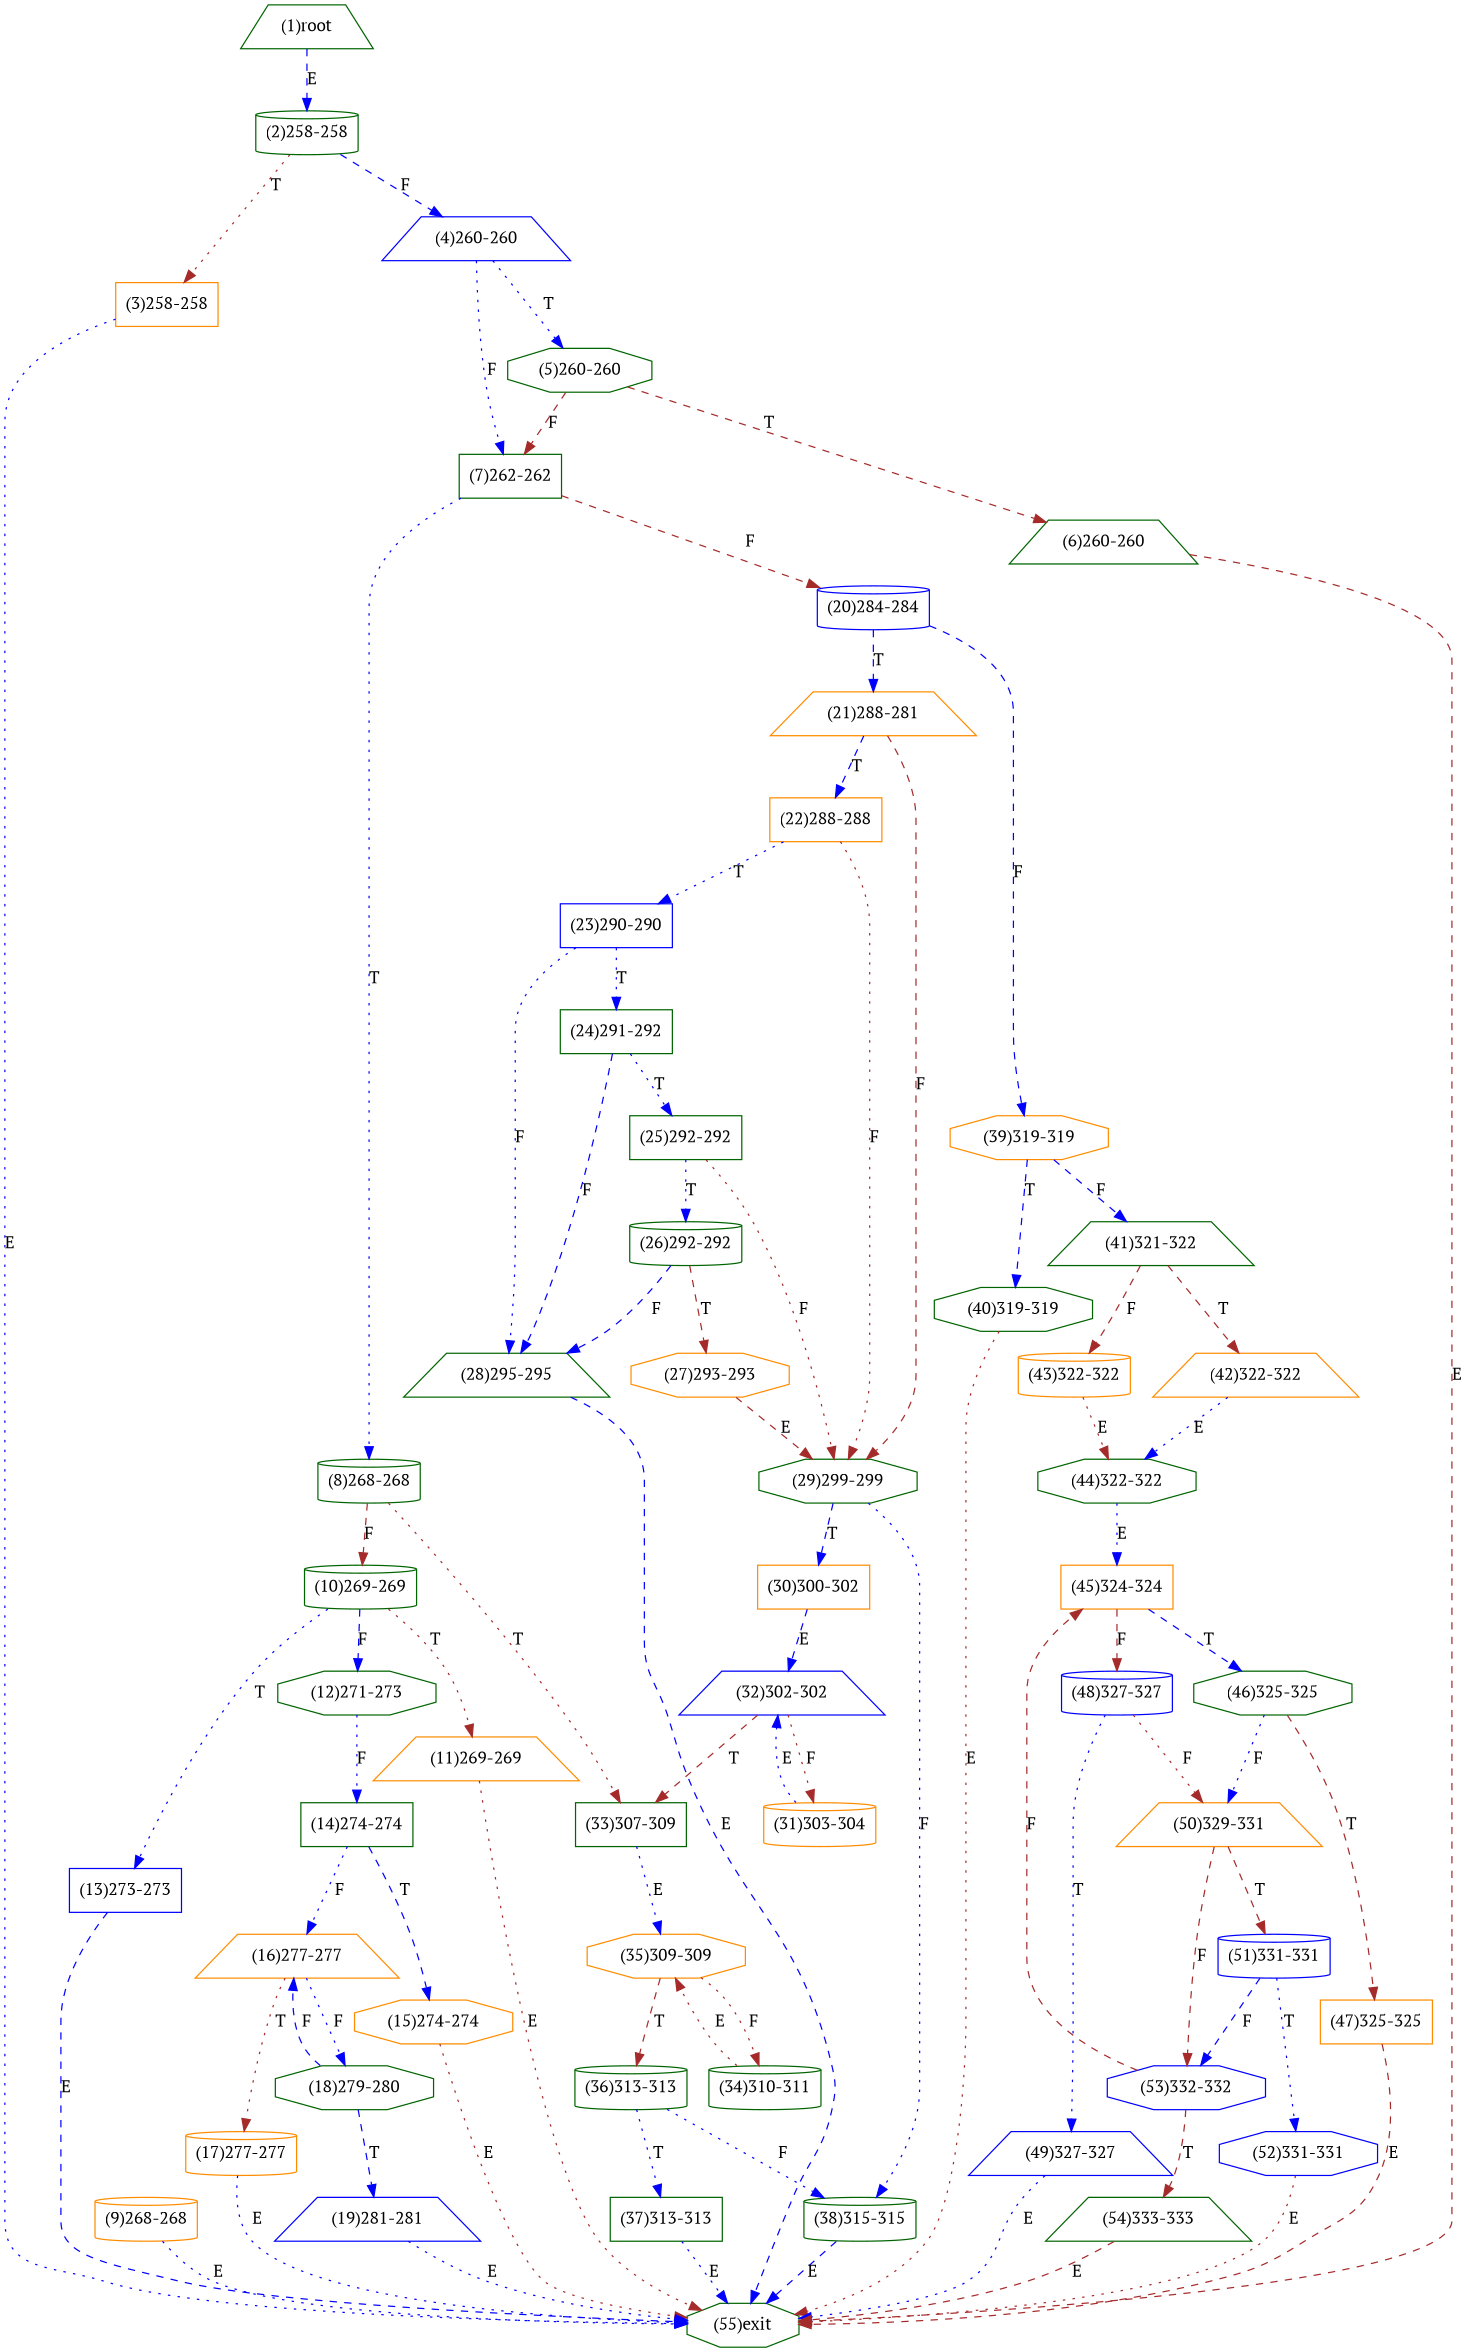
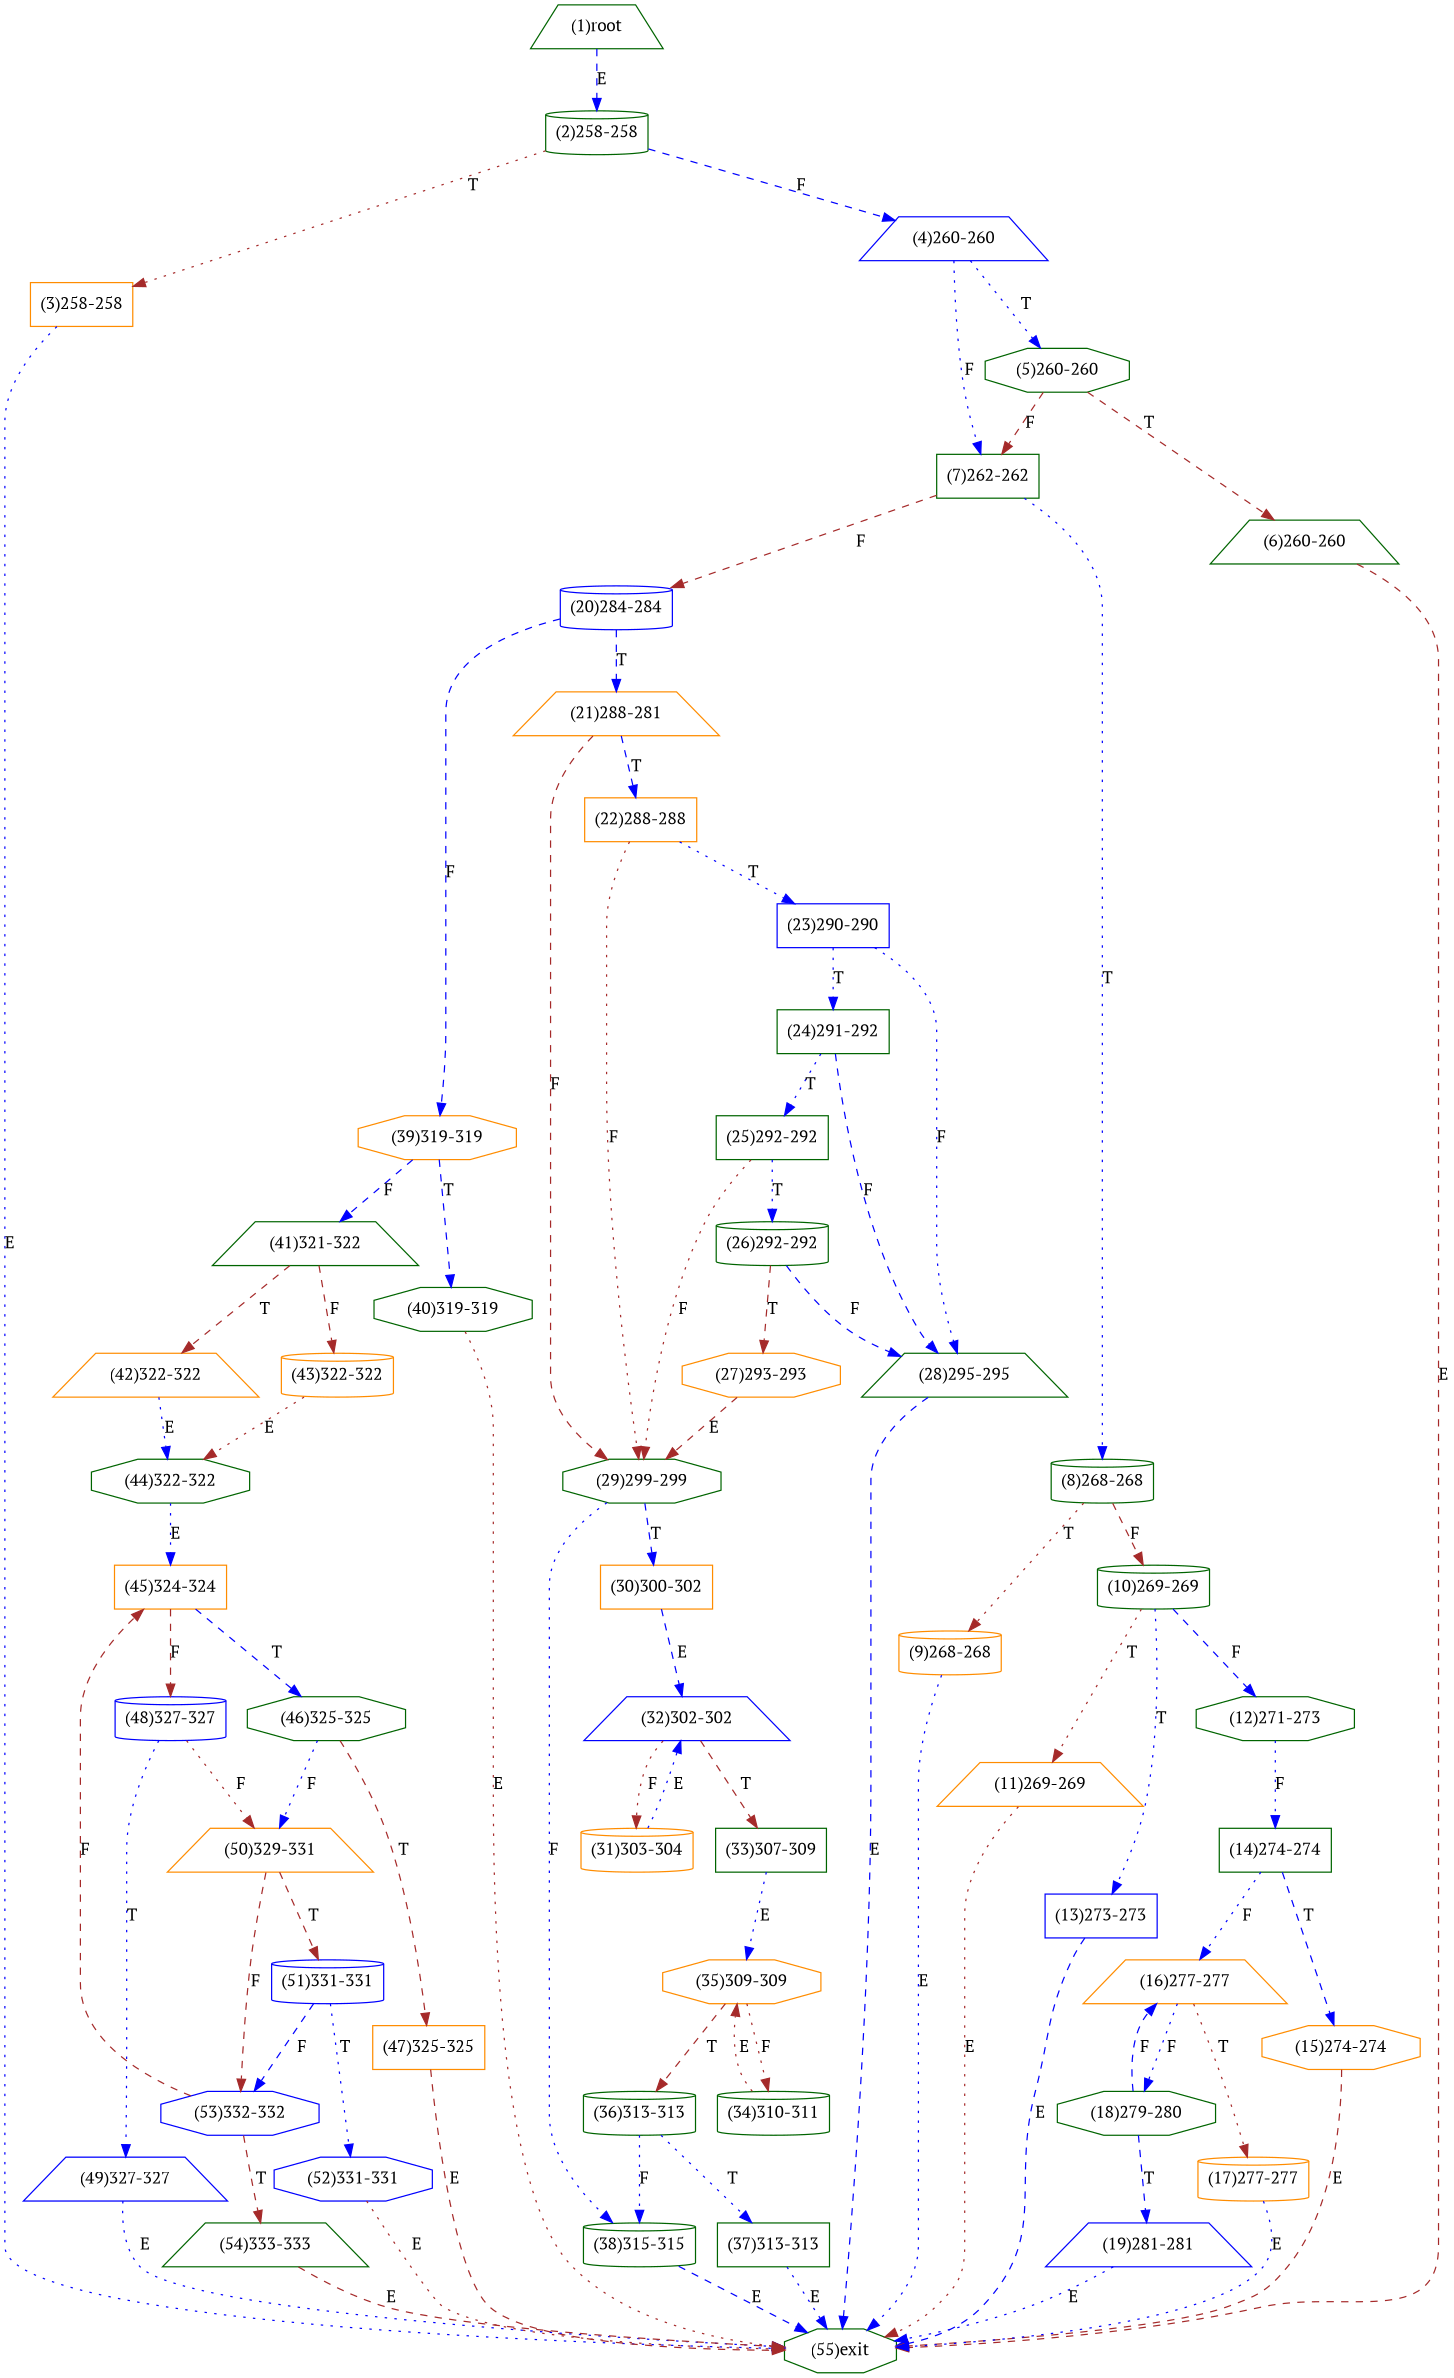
(509, 1642) -> (1031, 1562)
(510, 2230) -> (1237, 2303)
